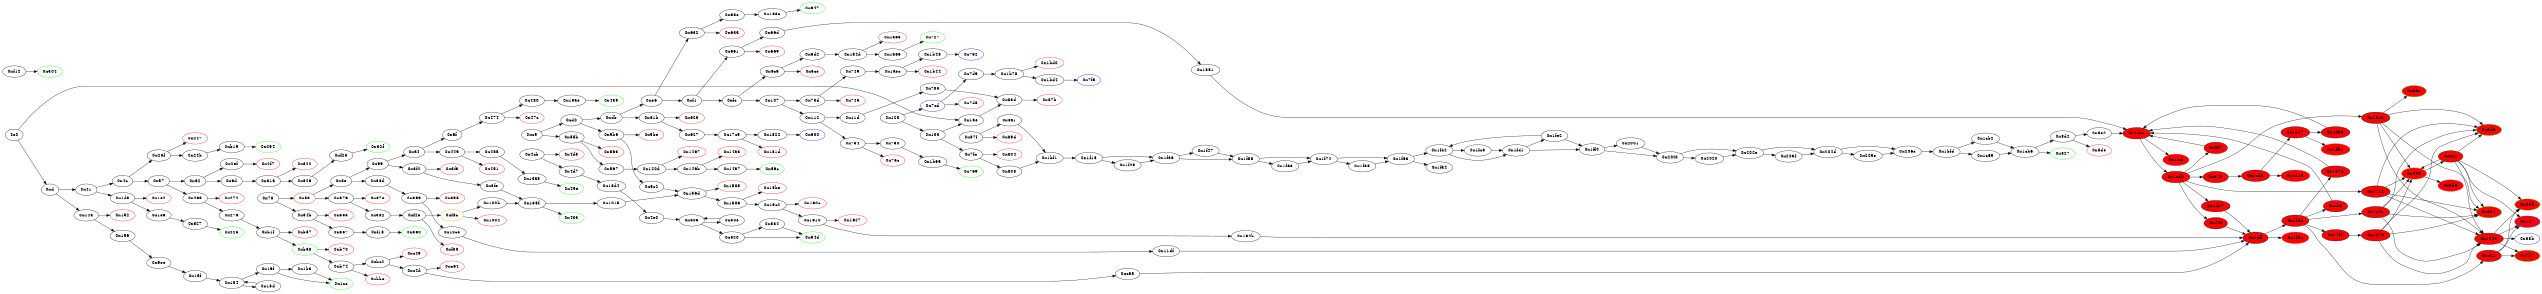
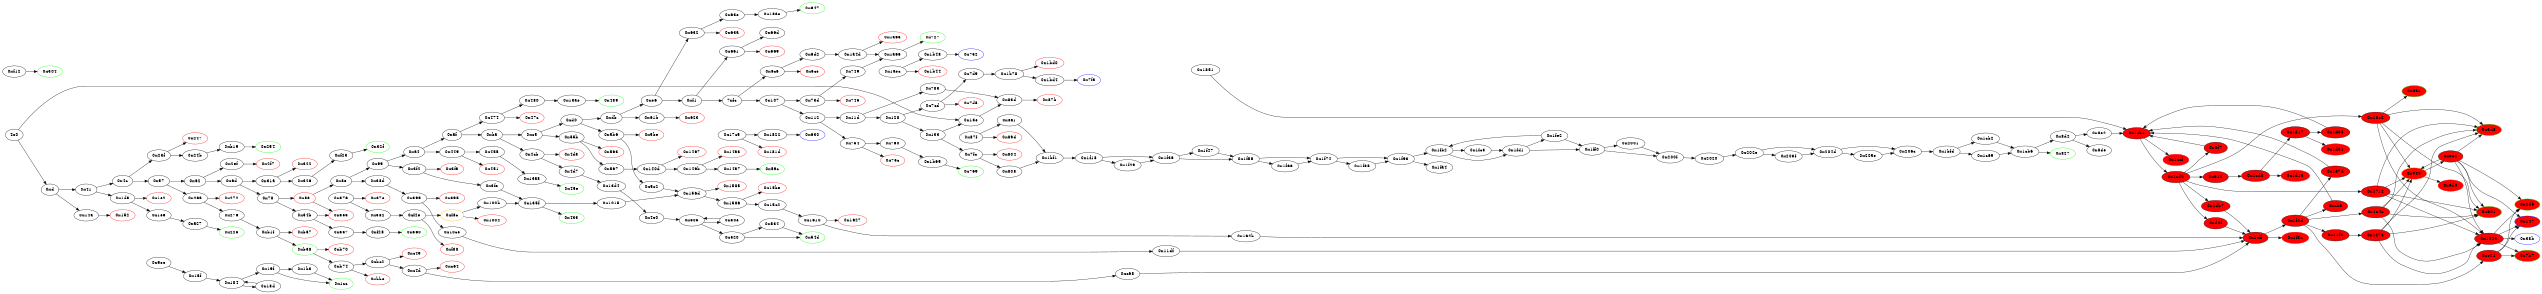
(997, 23) -> none
(870, 72) -> (871, 64)
(732, 101) -> (732, 101)
(933, 106) -> (933, 106)
none -> (871, 118)
none -> (492, 135)
(692, 135) -> none
(1706, 149) -> none
(2099, 150) -> (2099, 150)
none -> (248, 189)
(320, 198) -> (321, 206)
(812, 203) -> none
(378, 232) -> (378, 232)
(123, 236) -> none
